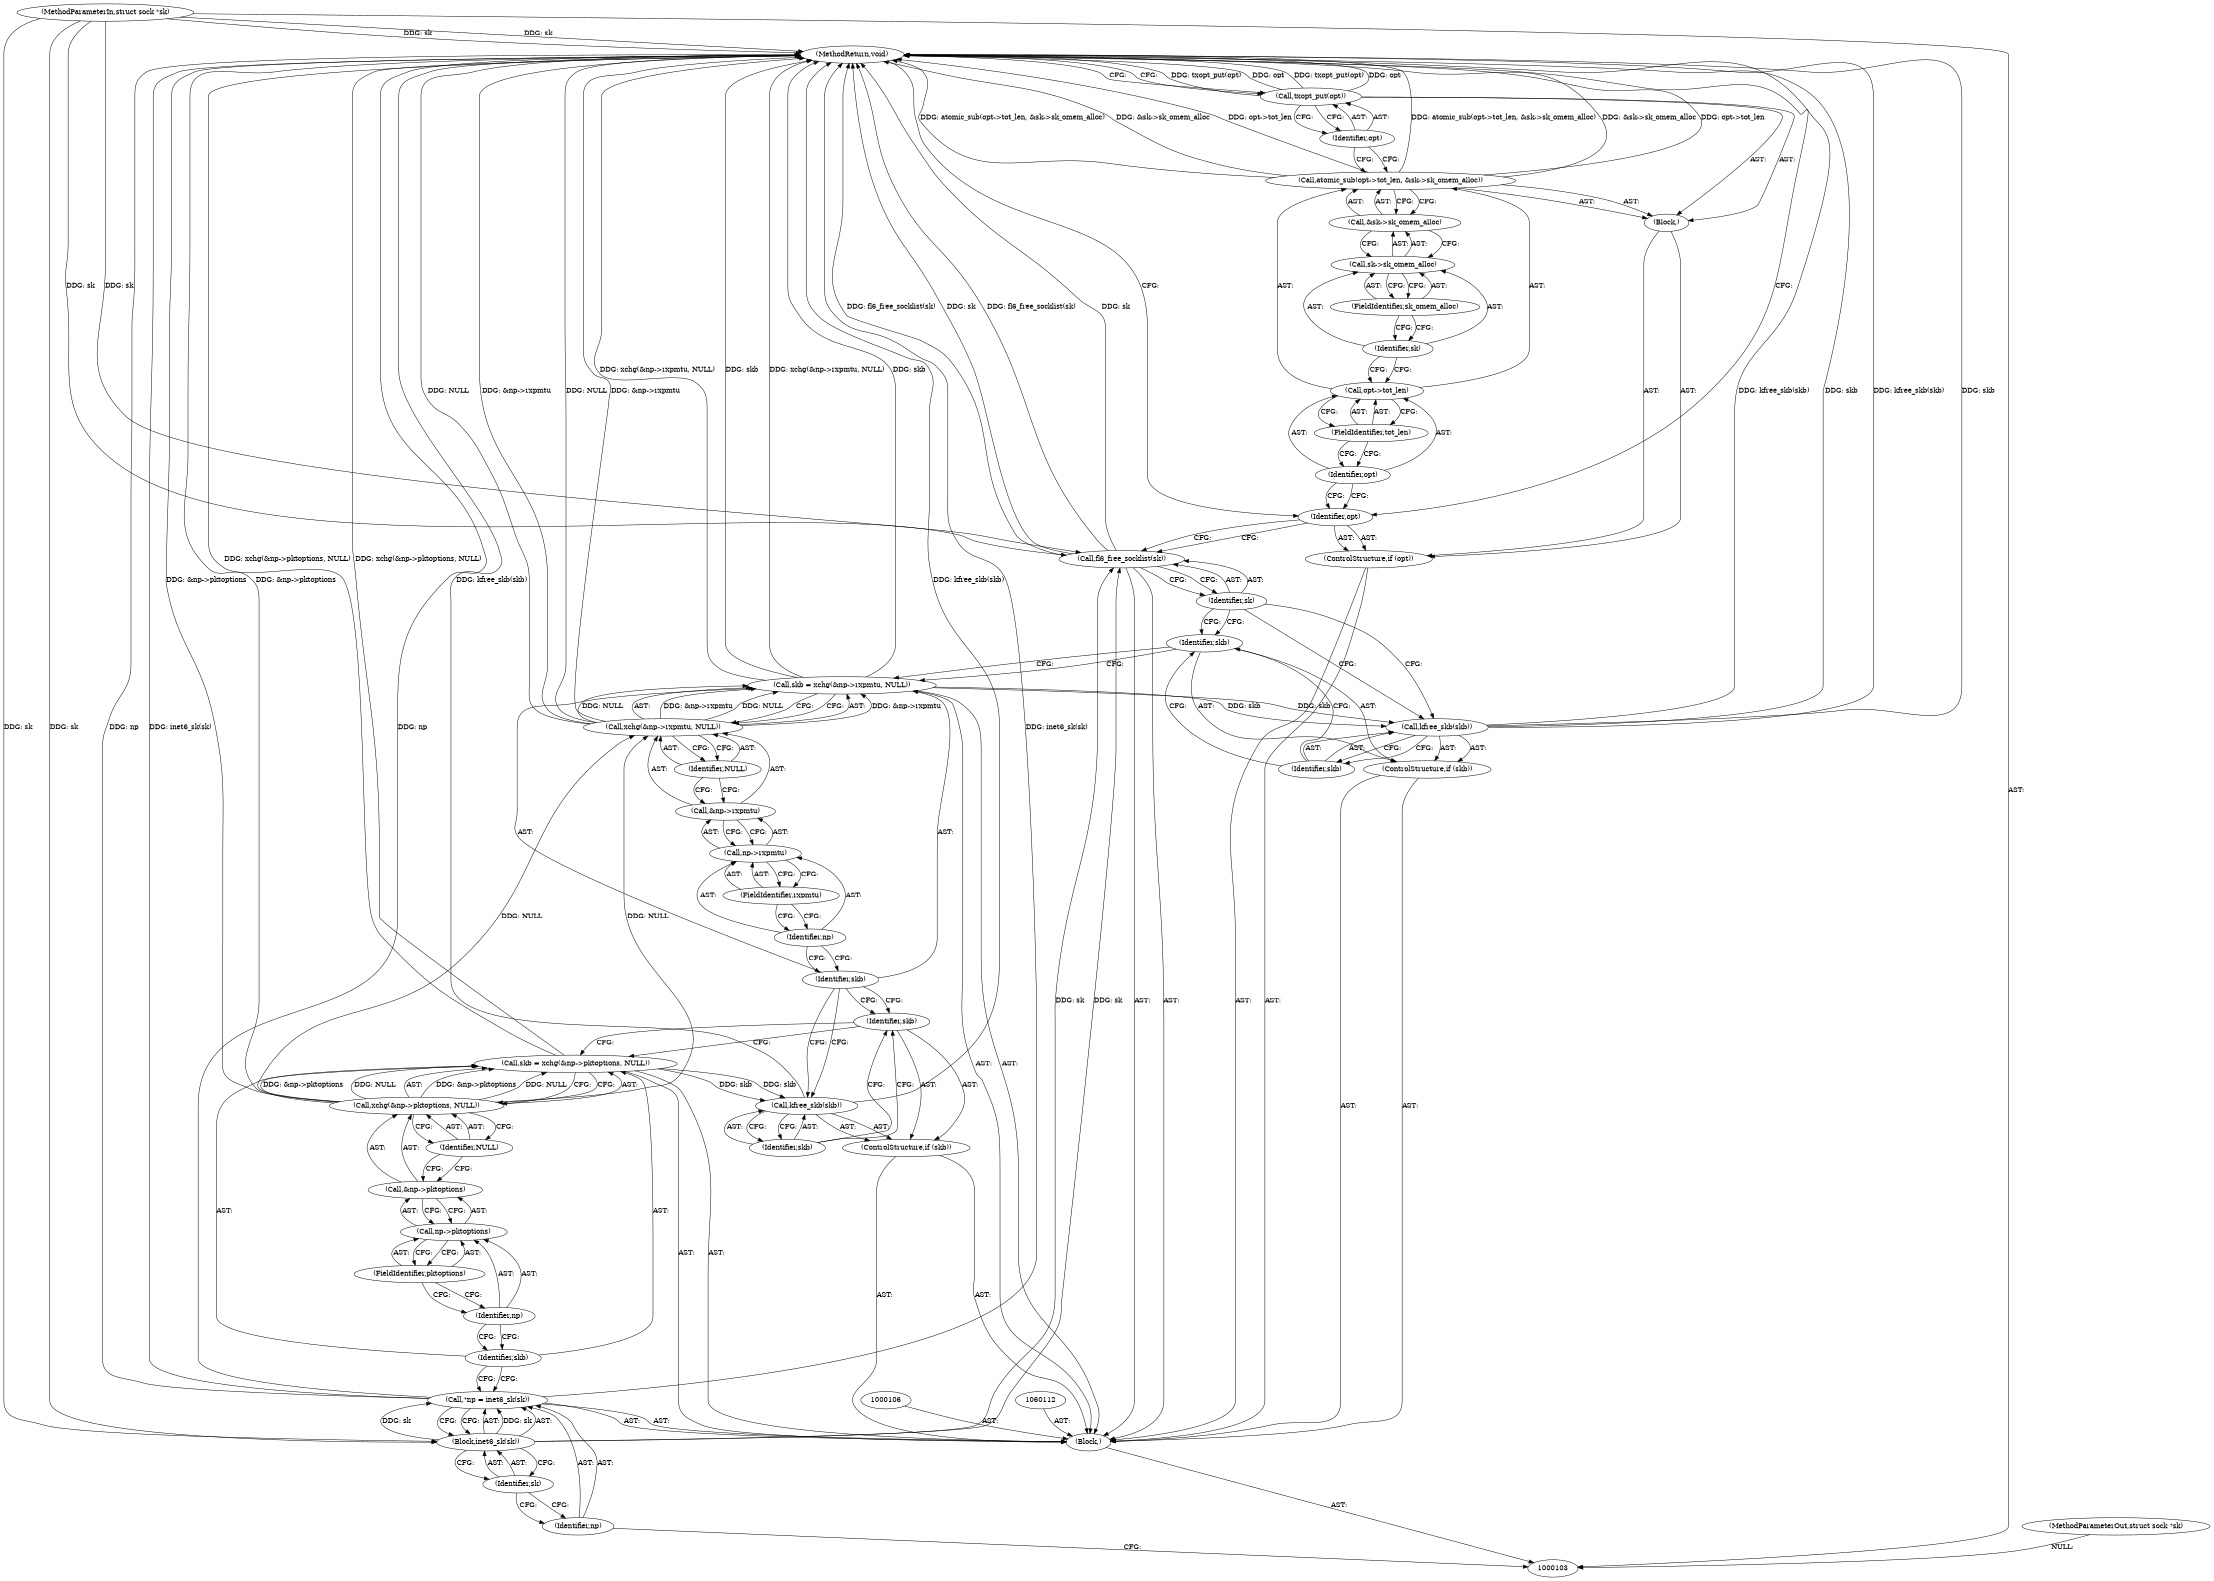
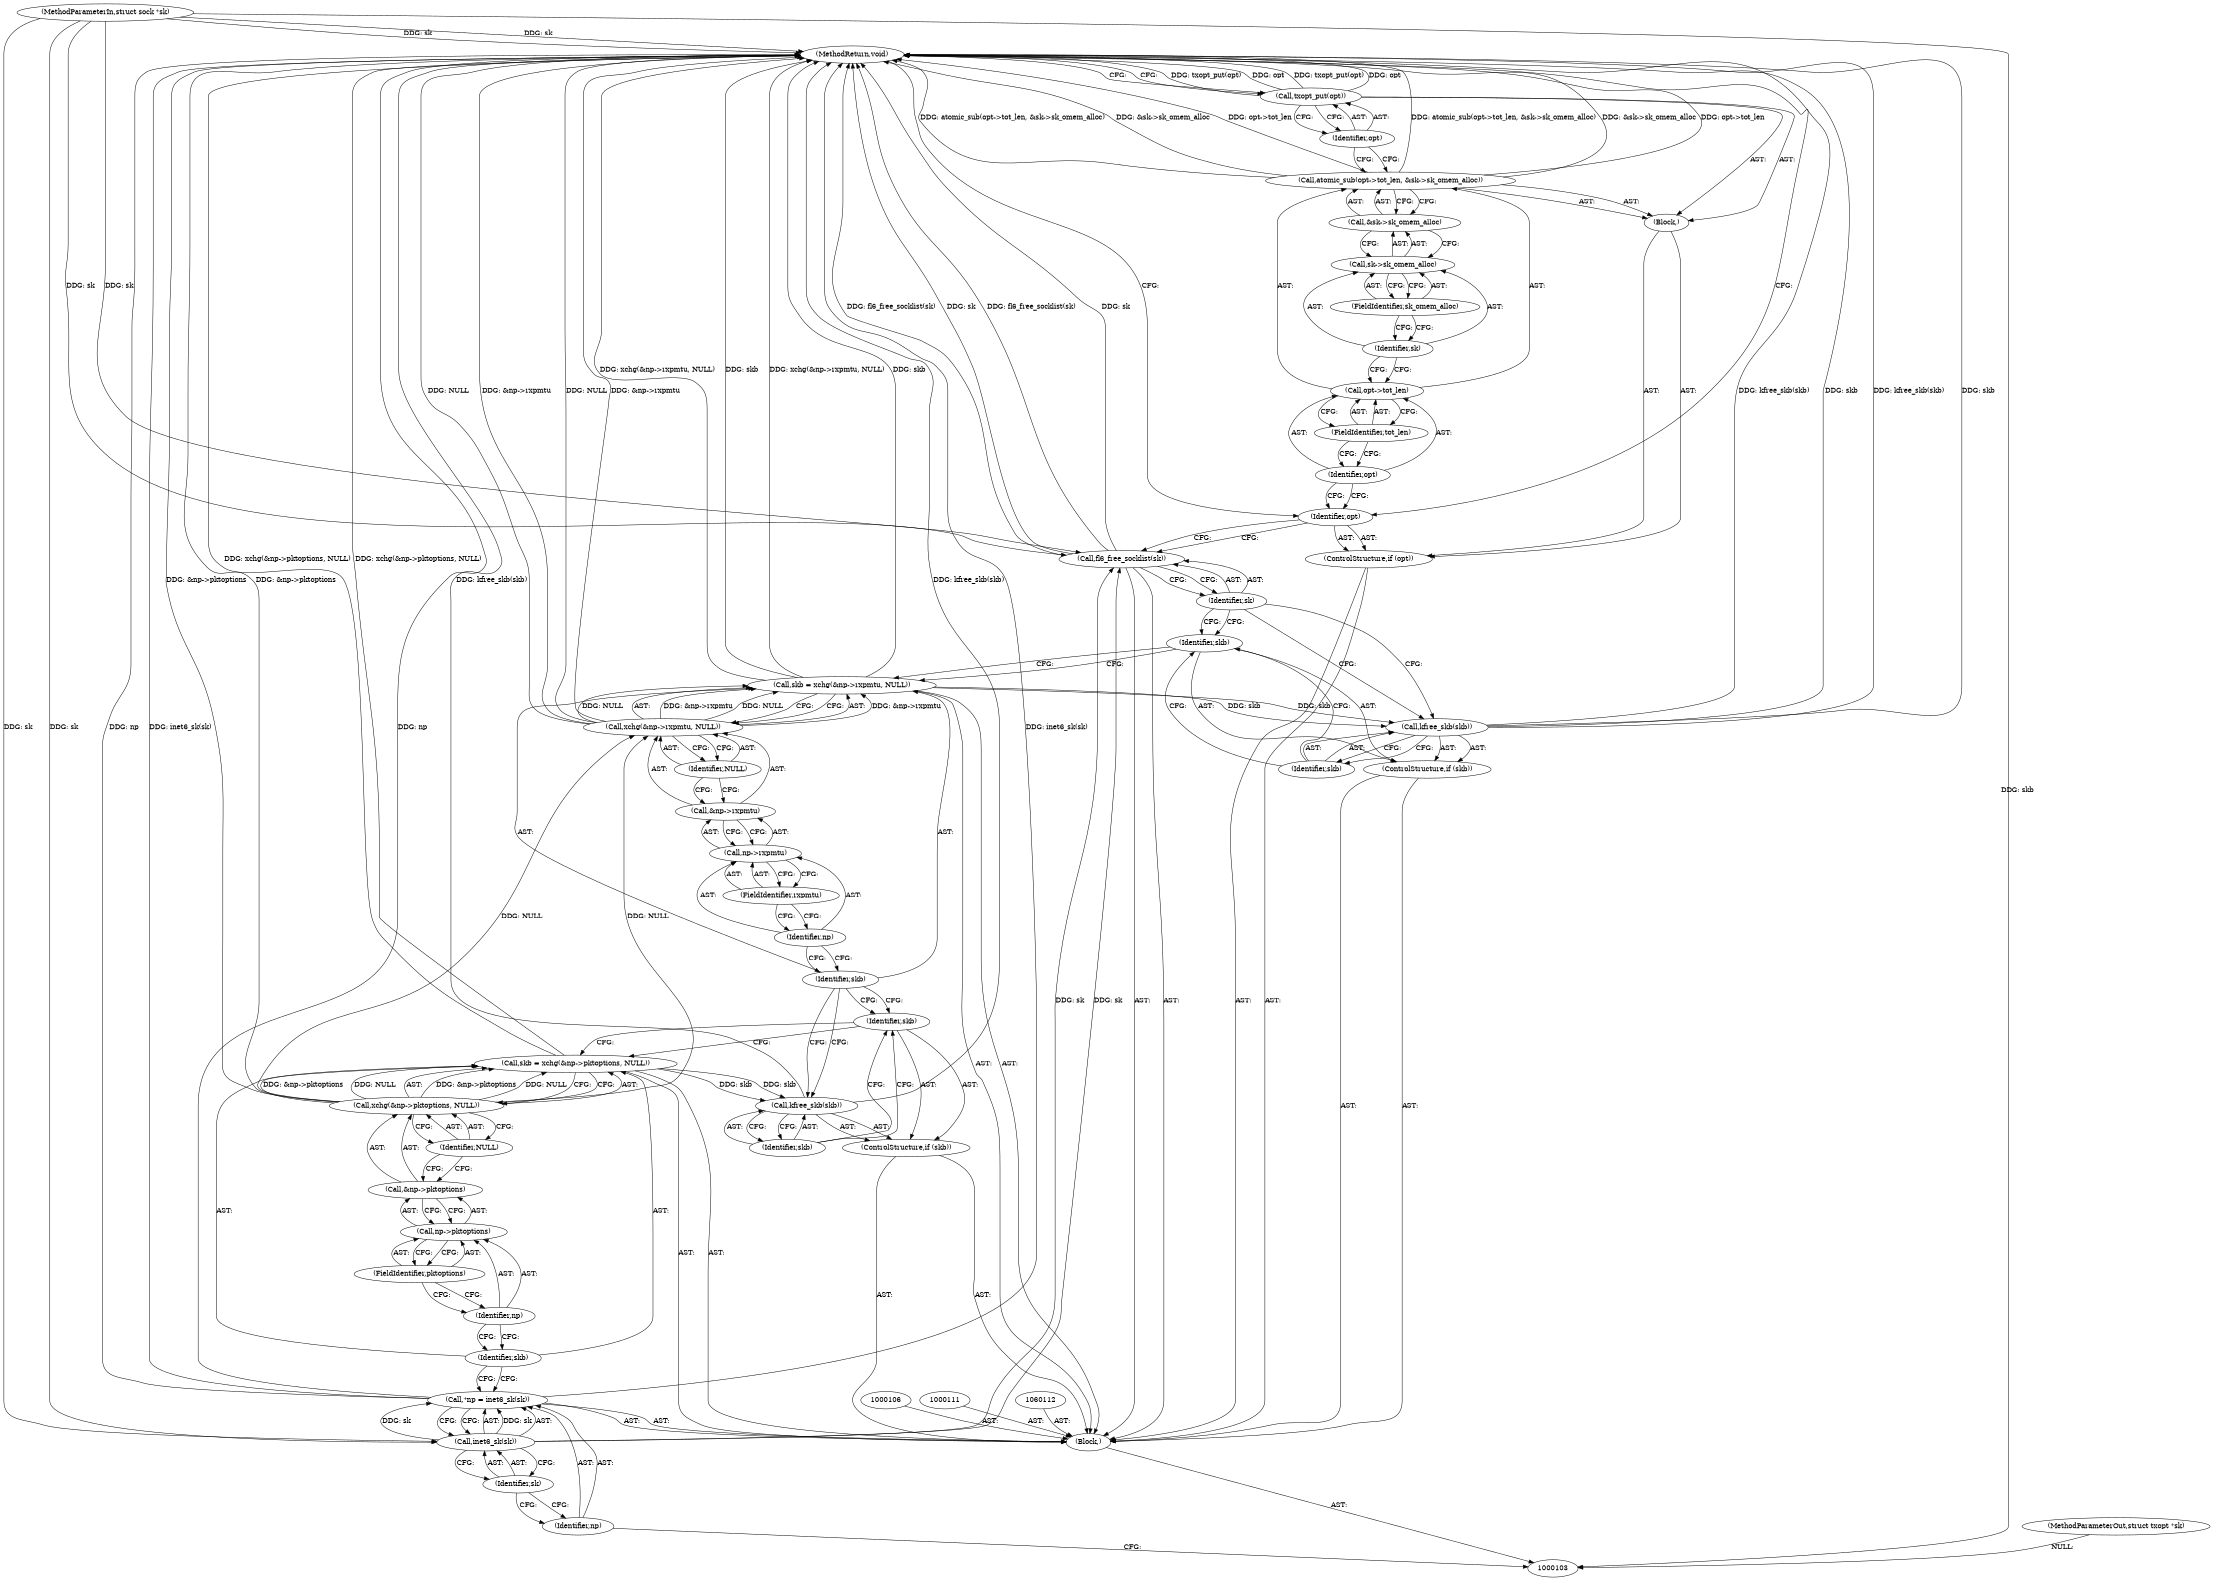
(2017, 790) -> (2017, 790)
none -> (945, 1400)
(486, 1442) -> (486, 1442)
(2116, 1526) -> (2116, 1526)
